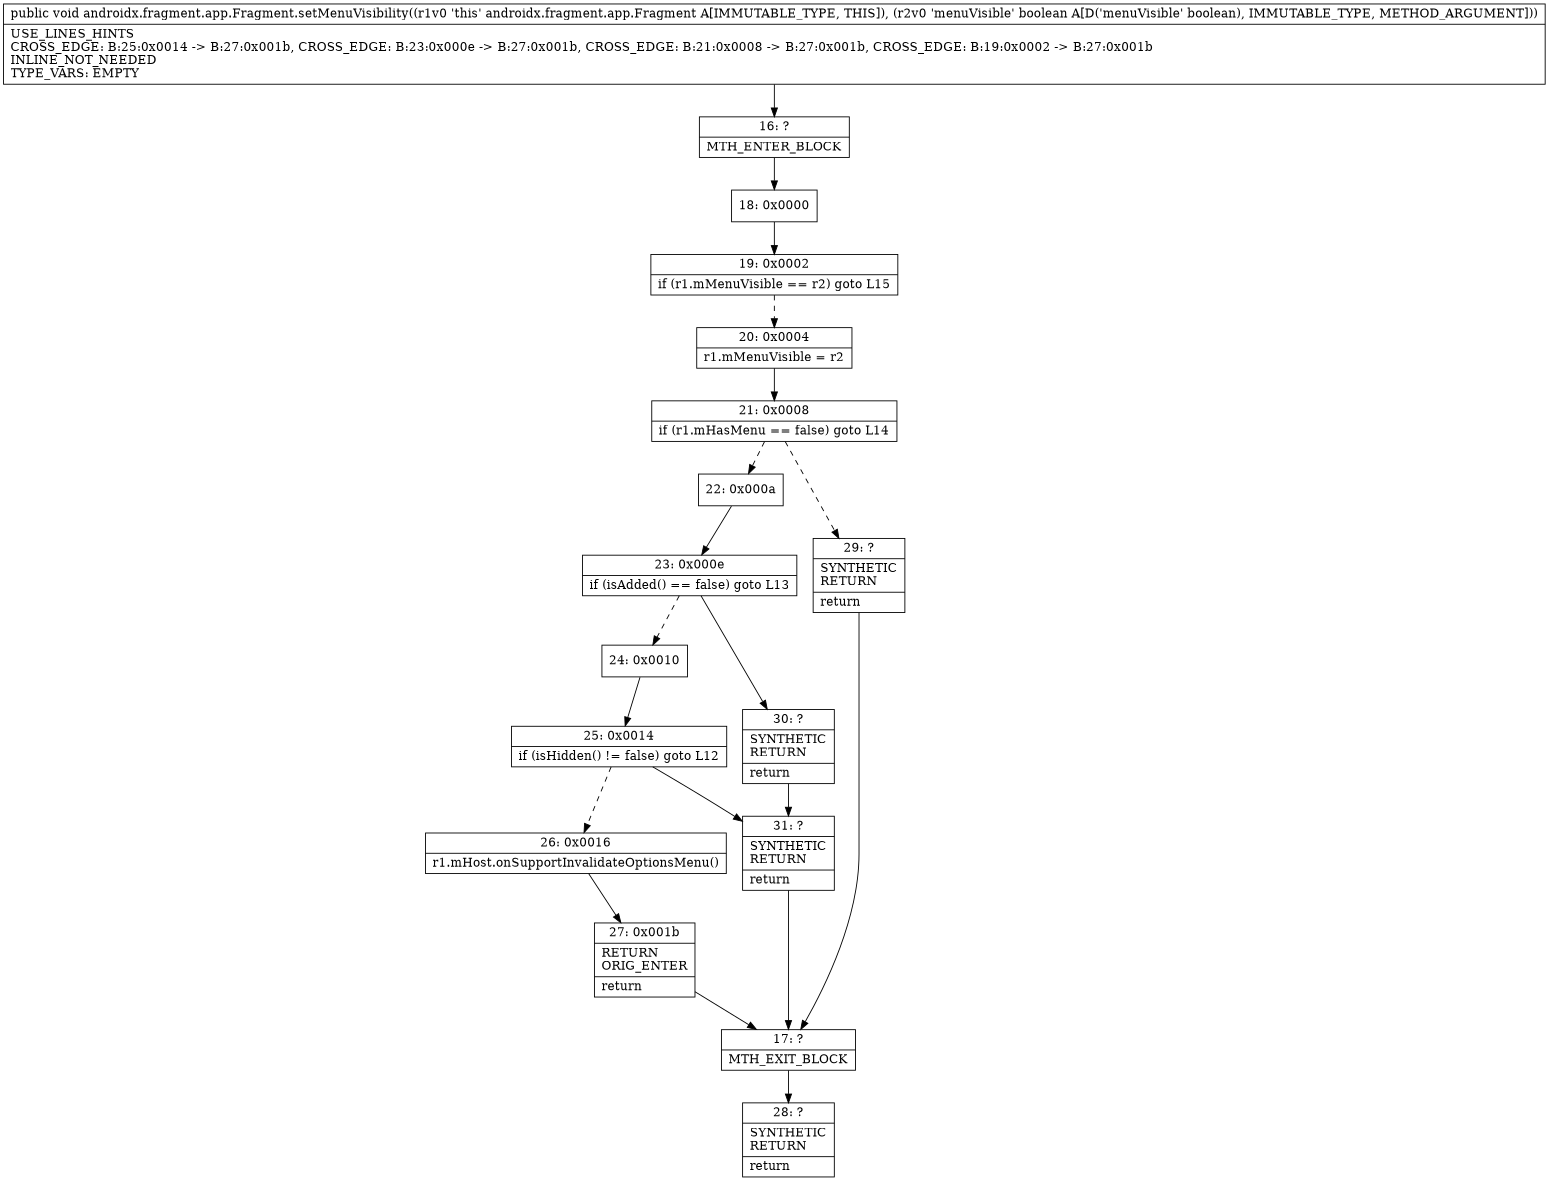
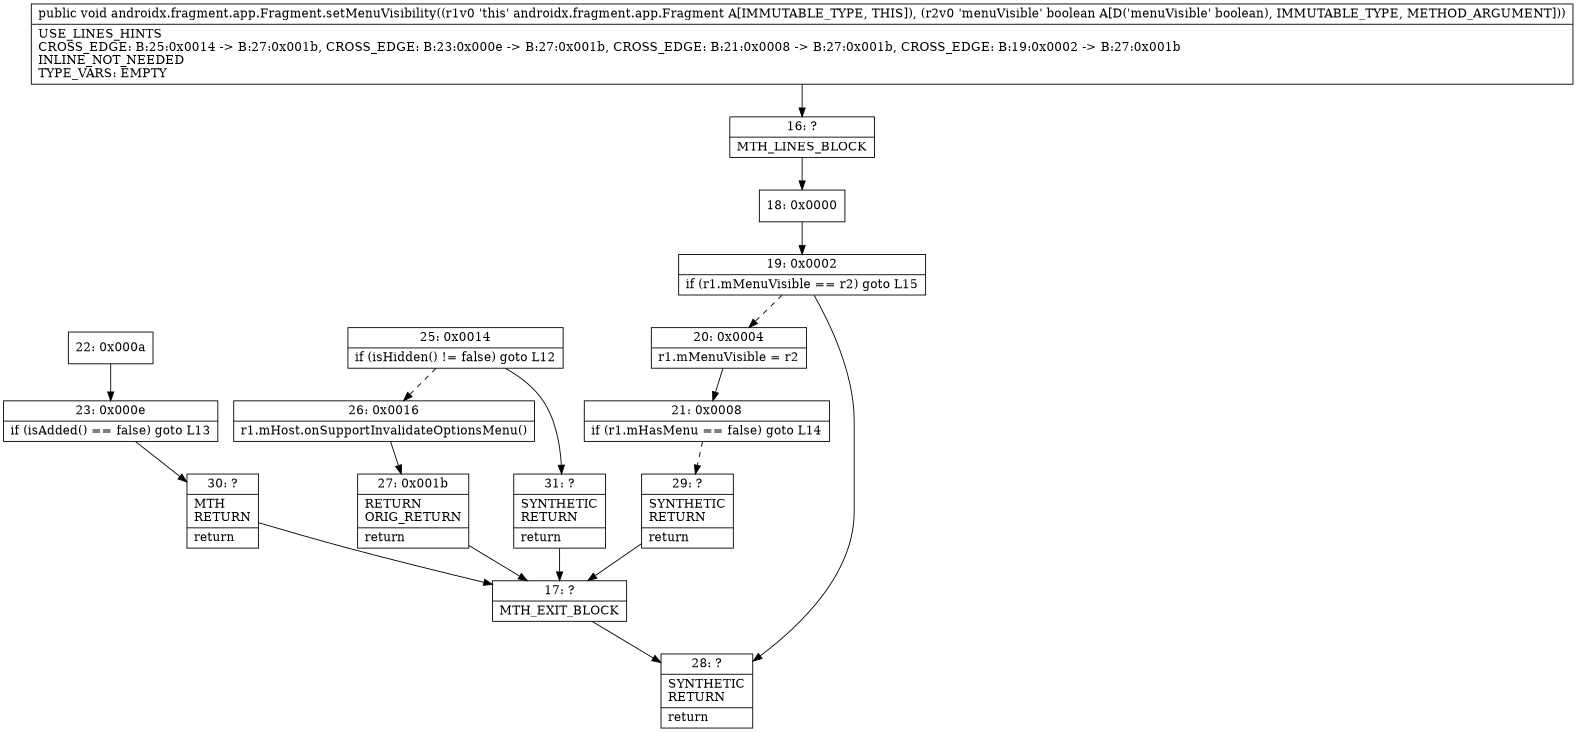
(774, 147) -> (802, 147)
(759, 454) -> none
none -> (854, 489)
(645, 661) -> none
(788, 740) -> (210, 504)
(788, 795) -> (371, 554)
(645, 966) -> (413, 517)
